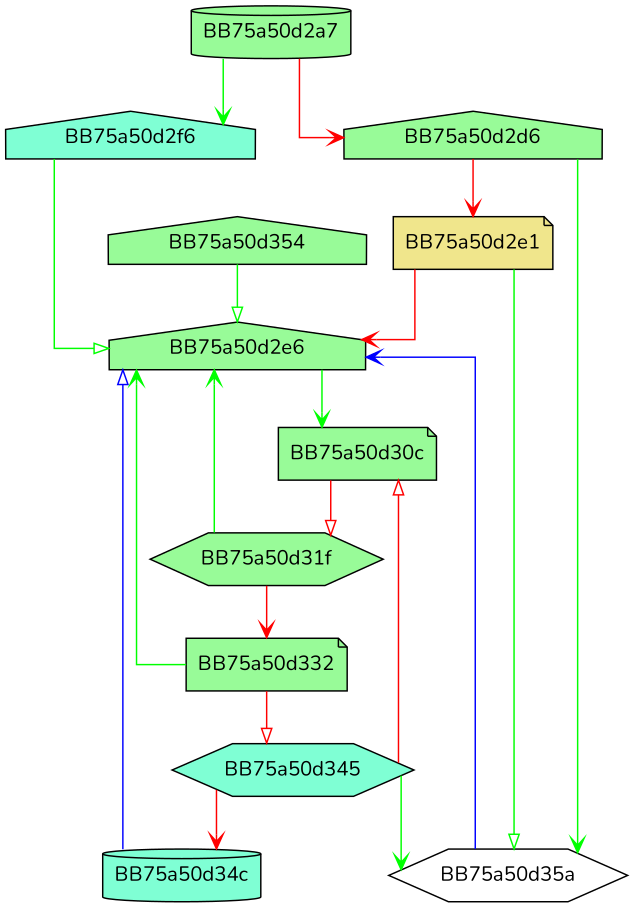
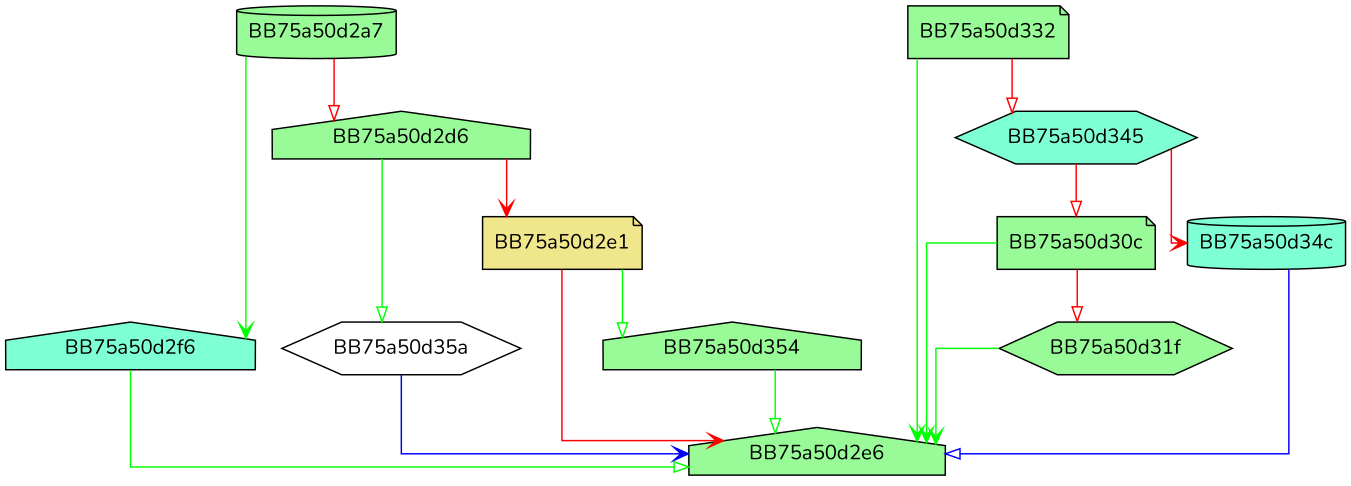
(299, 113) -> (334, 82)
(322, 391) -> (927, 300)
(578, 499) -> (382, 233)
(514, 552) -> (622, 296)
(267, 604) -> none
(401, 815) -> none
